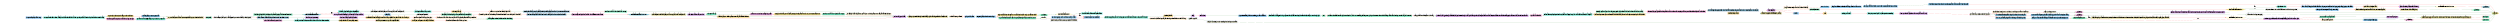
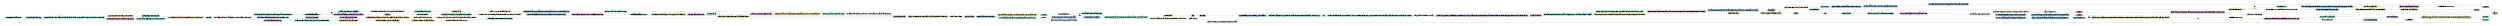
none -> (14, 18)
